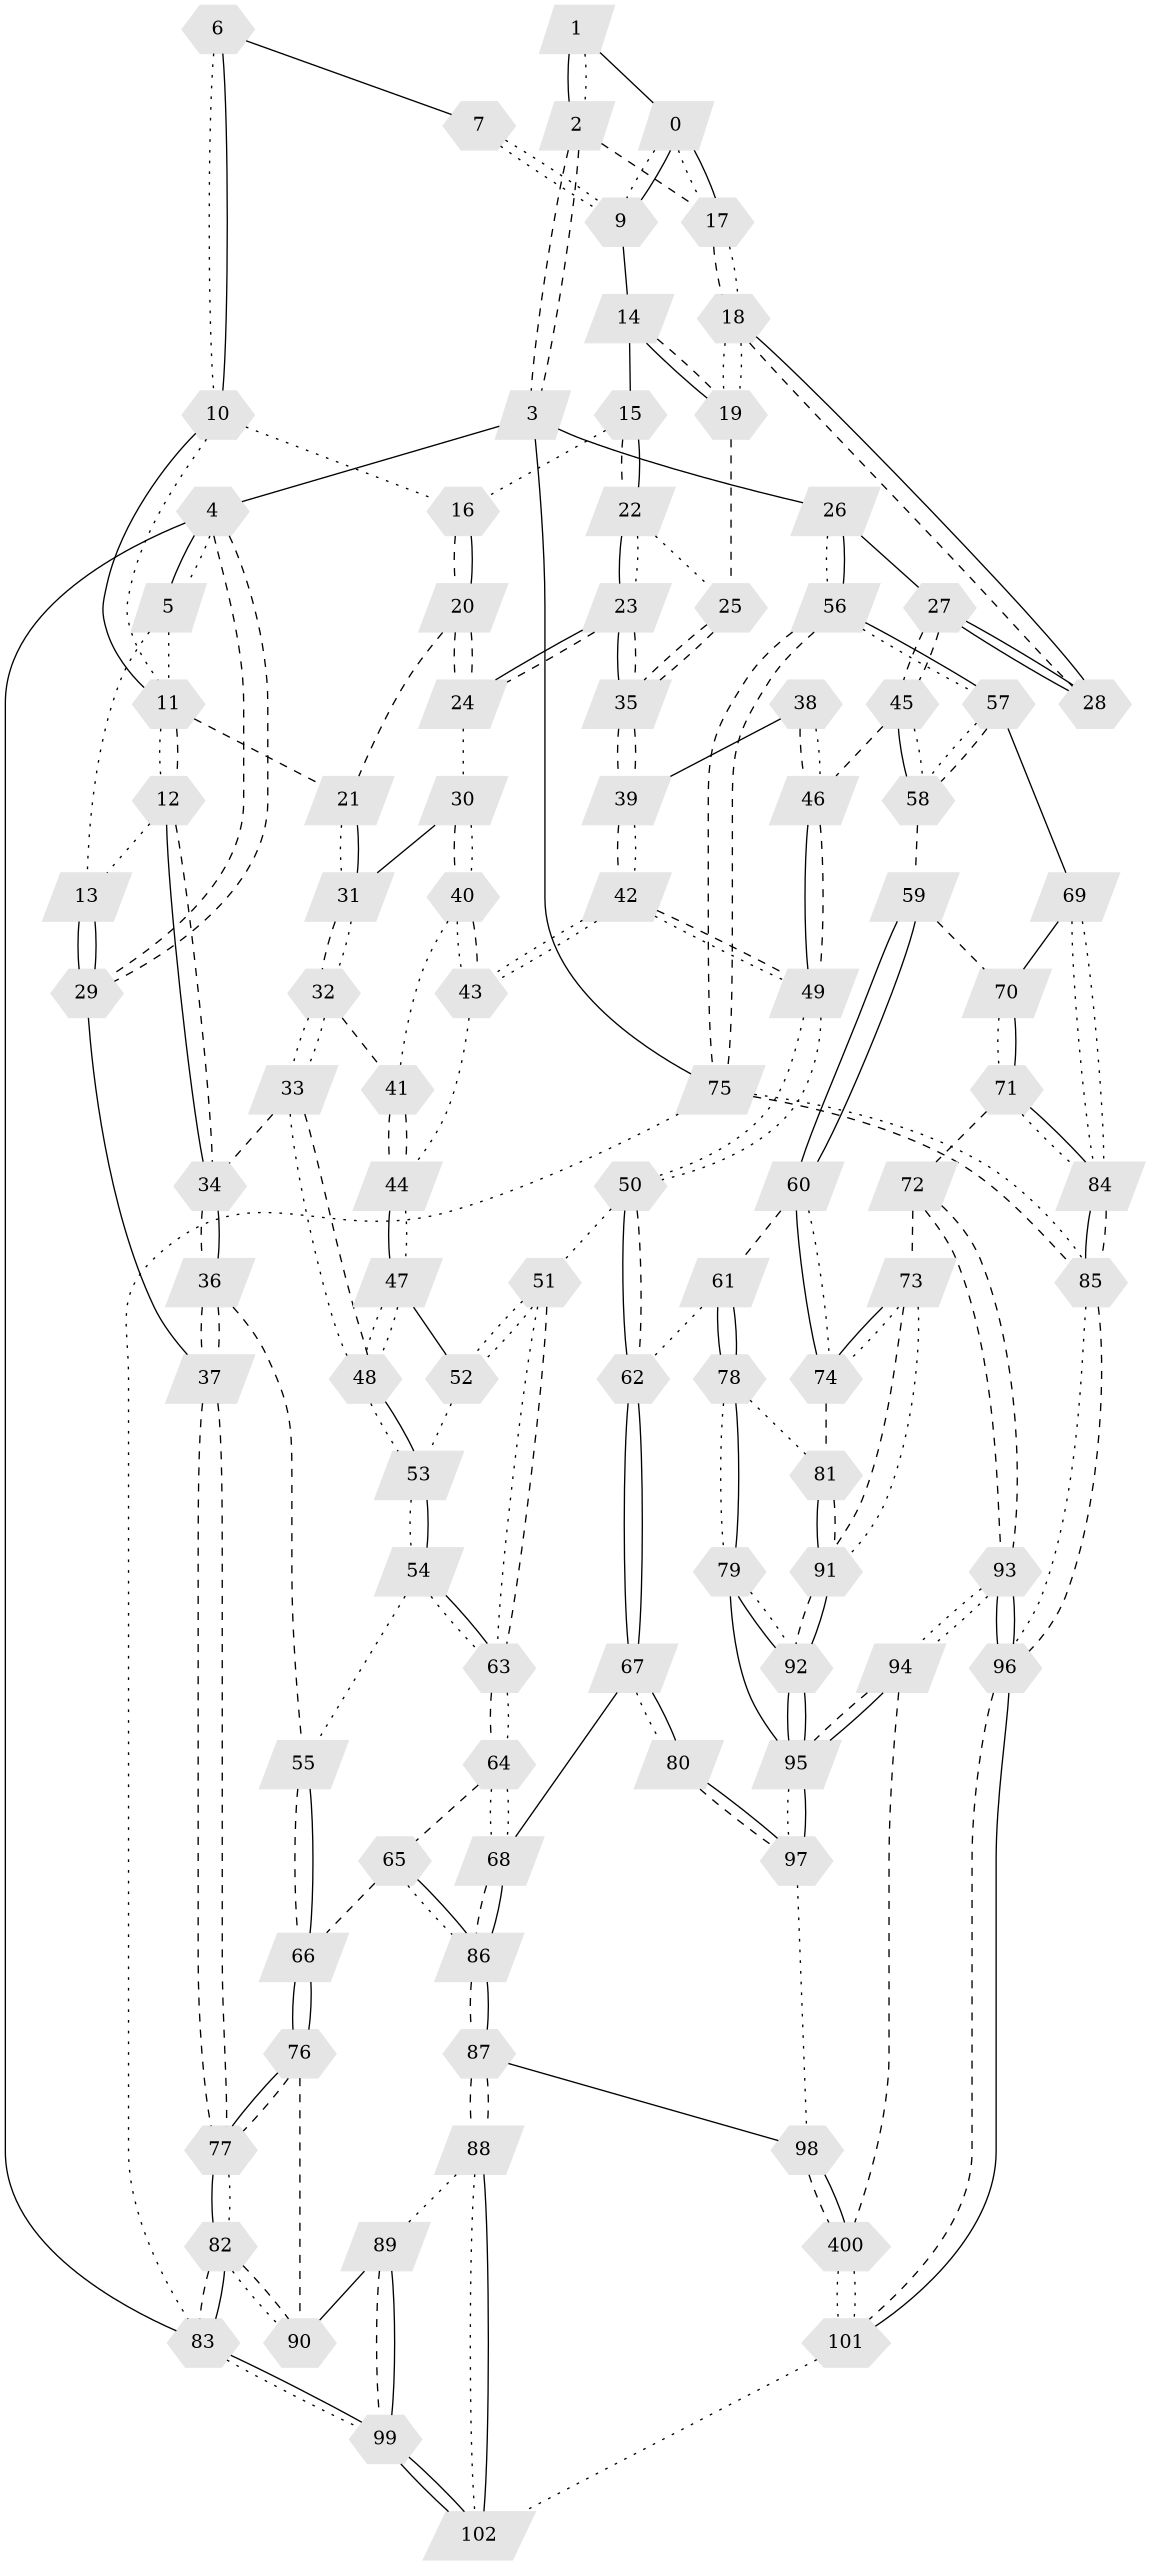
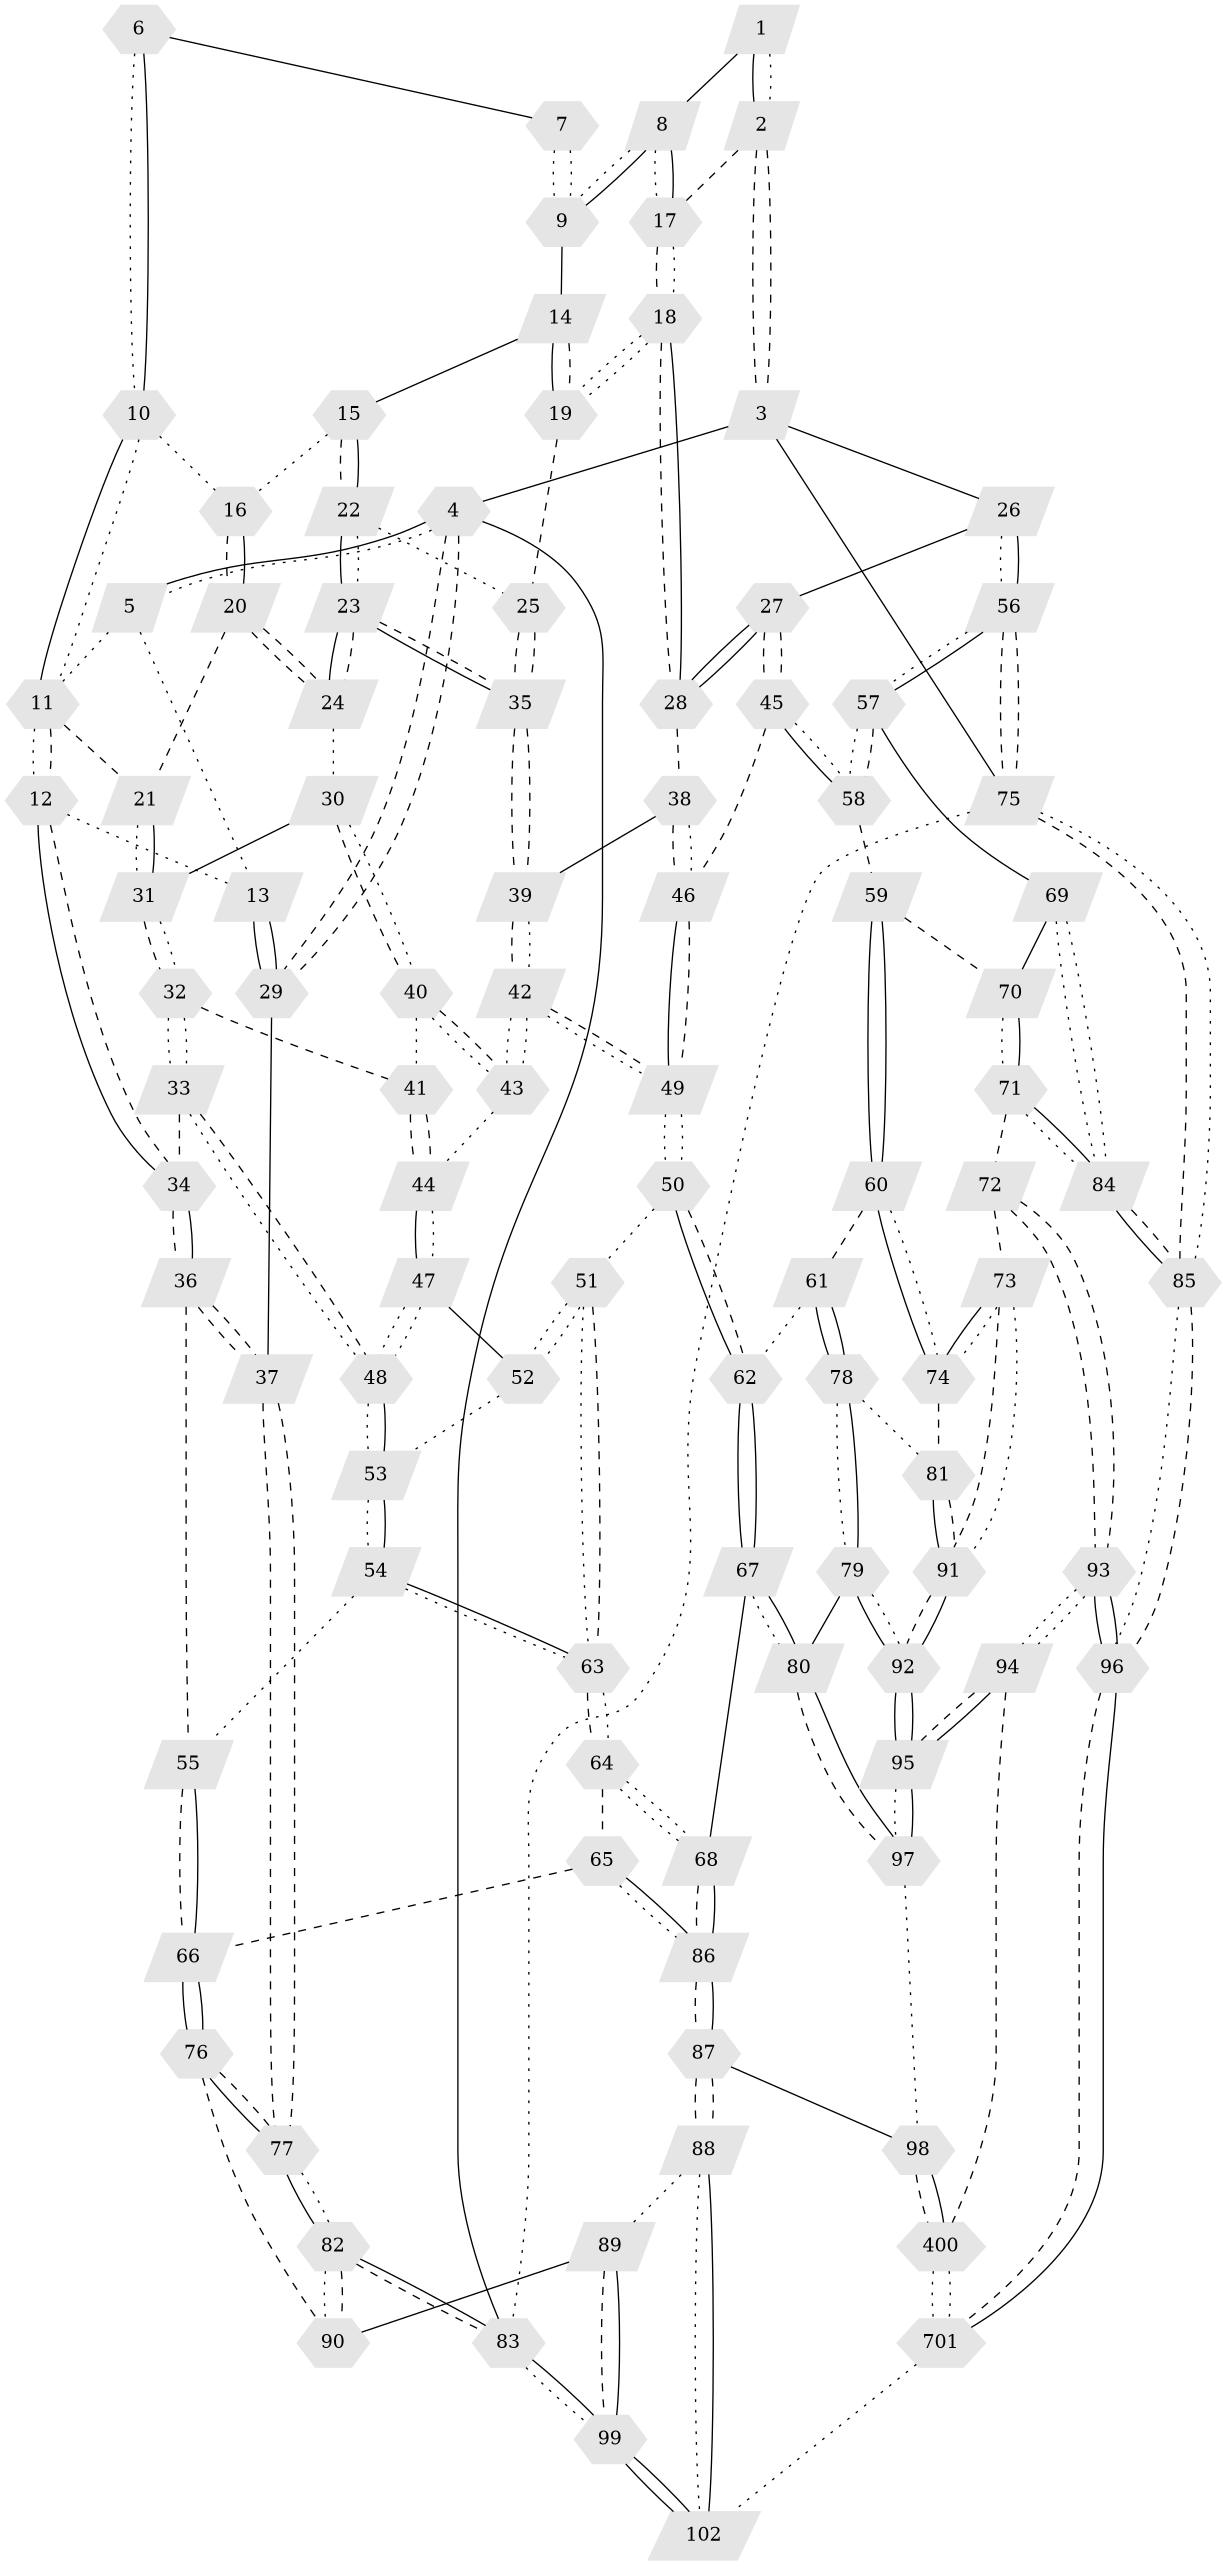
(676, 126) -> (663, 126)
none -> (678, 753)
(742, 1673) -> (826, 1620)
(846, 2343) -> (941, 2343)
